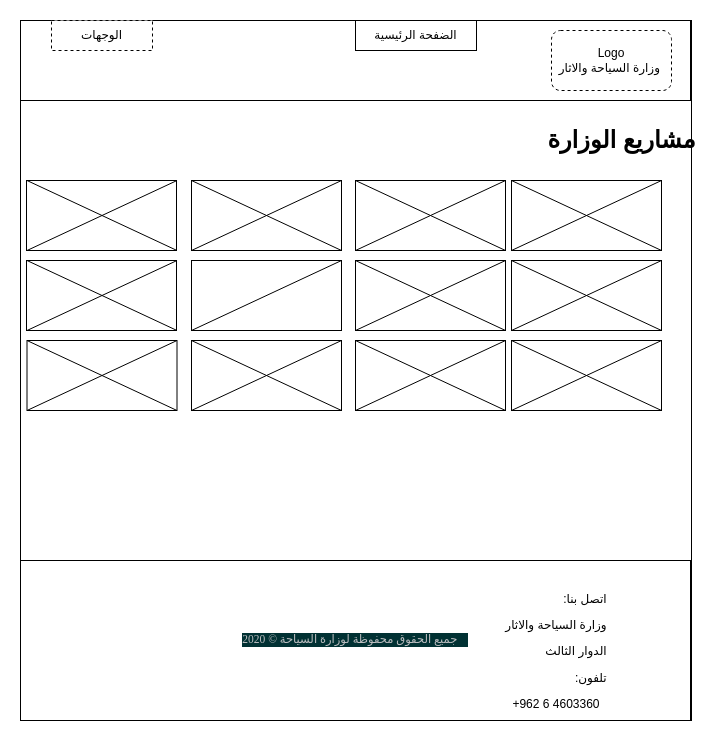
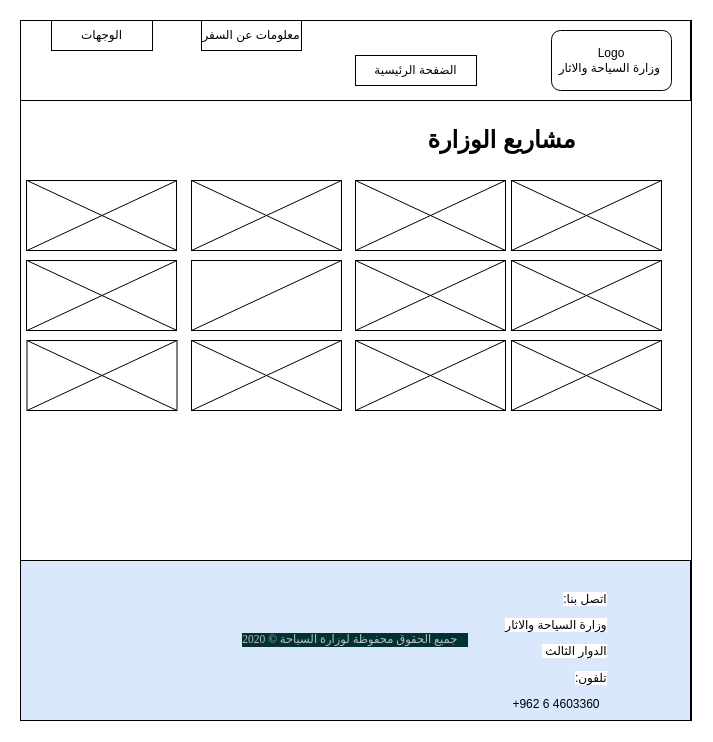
(102, 36) -> (102, 36)
none -> (252, 36)
(416, 36) -> (416, 71)
(612, 61) -> (612, 61)
(622, 141) -> (502, 141)
(356, 641) -> (356, 641)
